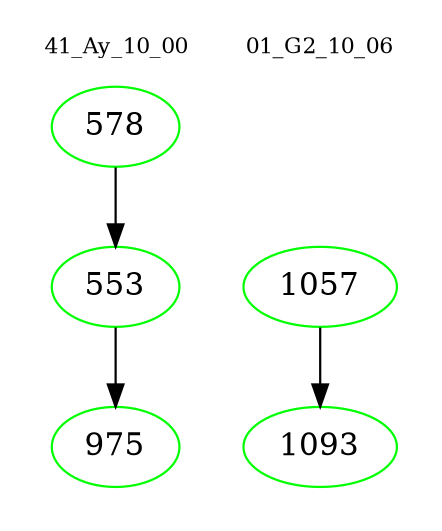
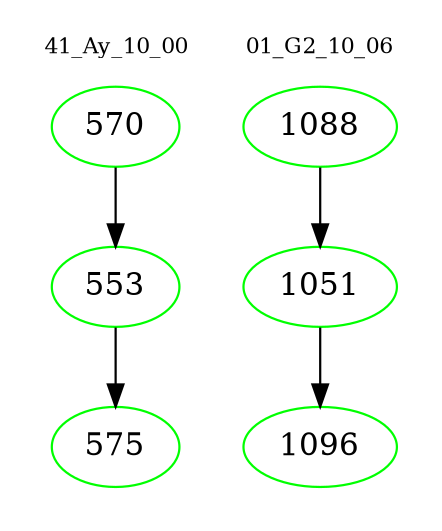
(116, 127) -> (116, 127)
none -> (320, 127)
(320, 287) -> (320, 287)
(116, 447) -> (116, 447)
(320, 447) -> (320, 447)
